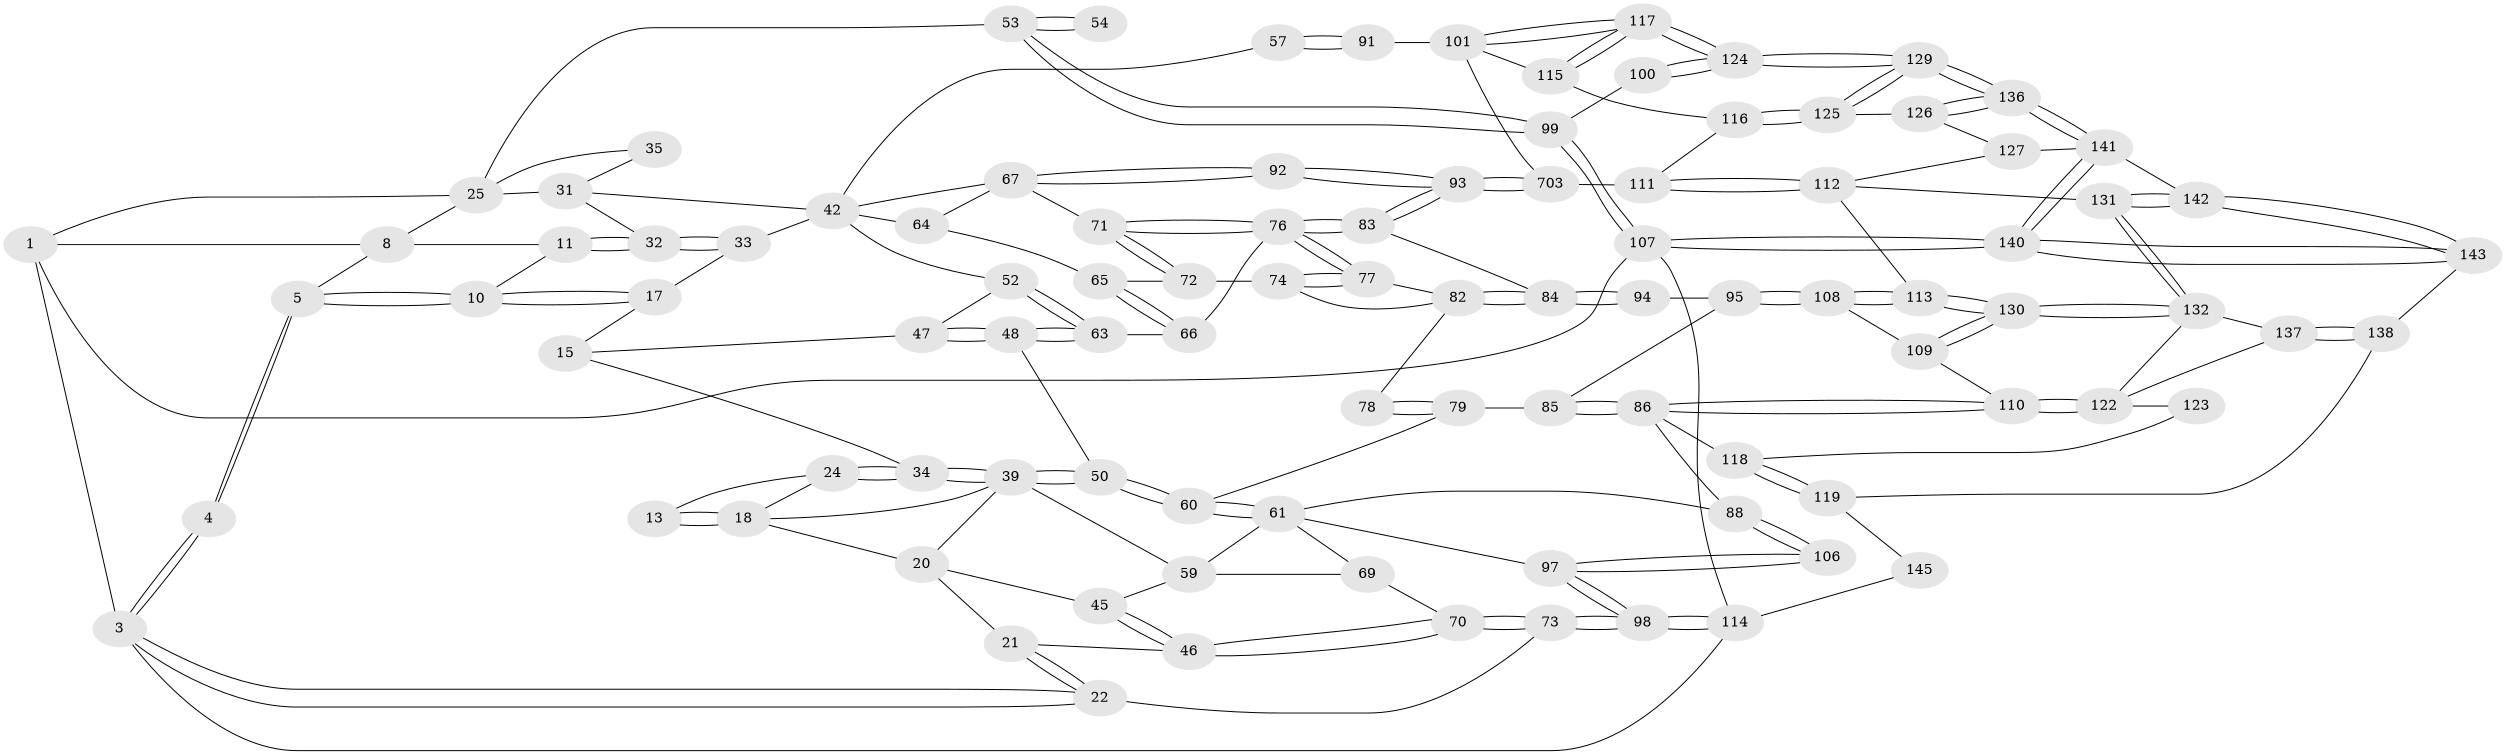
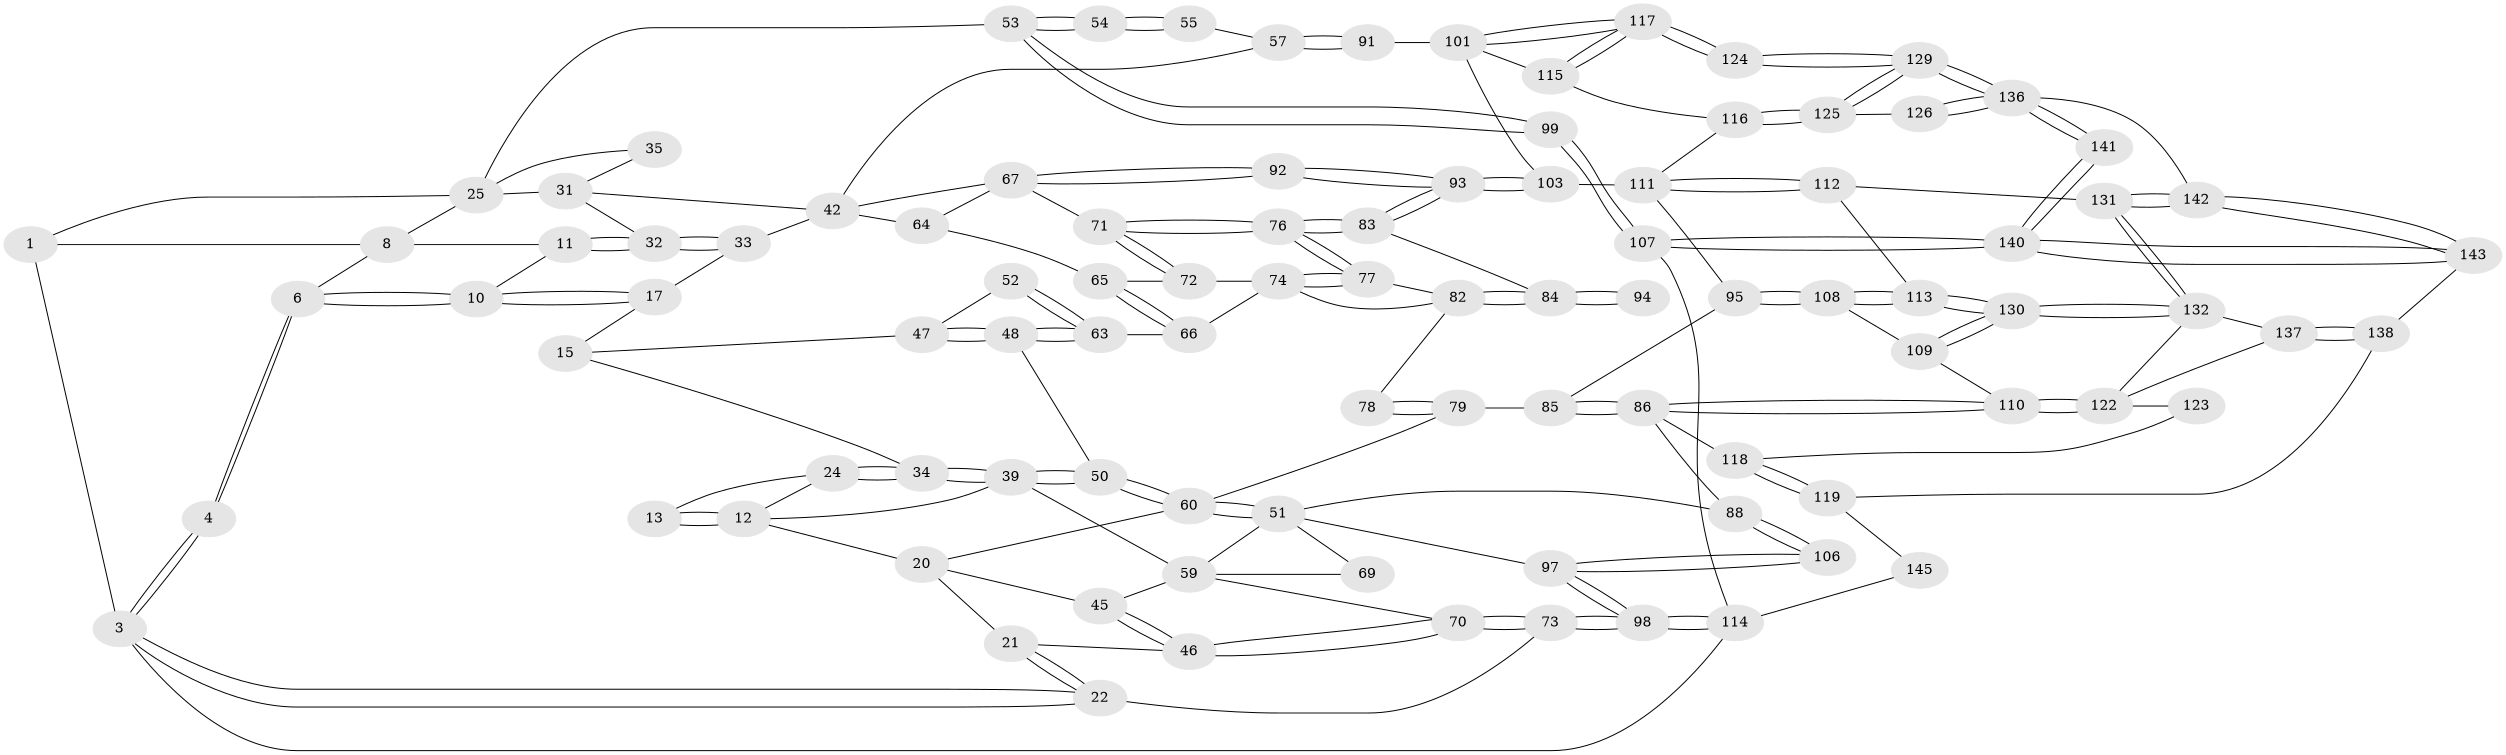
none -> (1189, 24)
(1643, 75) -> none
(2012, 152) -> none
(2150, 174) -> (2127, 118)
(1551, 184) -> (1551, 184)
(914, 260) -> none
(1230, 287) -> (1234, 308)
(1689, 298) -> (1684, 233)
(298, 299) -> (298, 299)
(816, 381) -> none
(1278, 514) -> (1278, 514)
(744, 519) -> (744, 519)
(967, 521) -> (1056, 535)
(1413, 599) -> (1324, 599)
